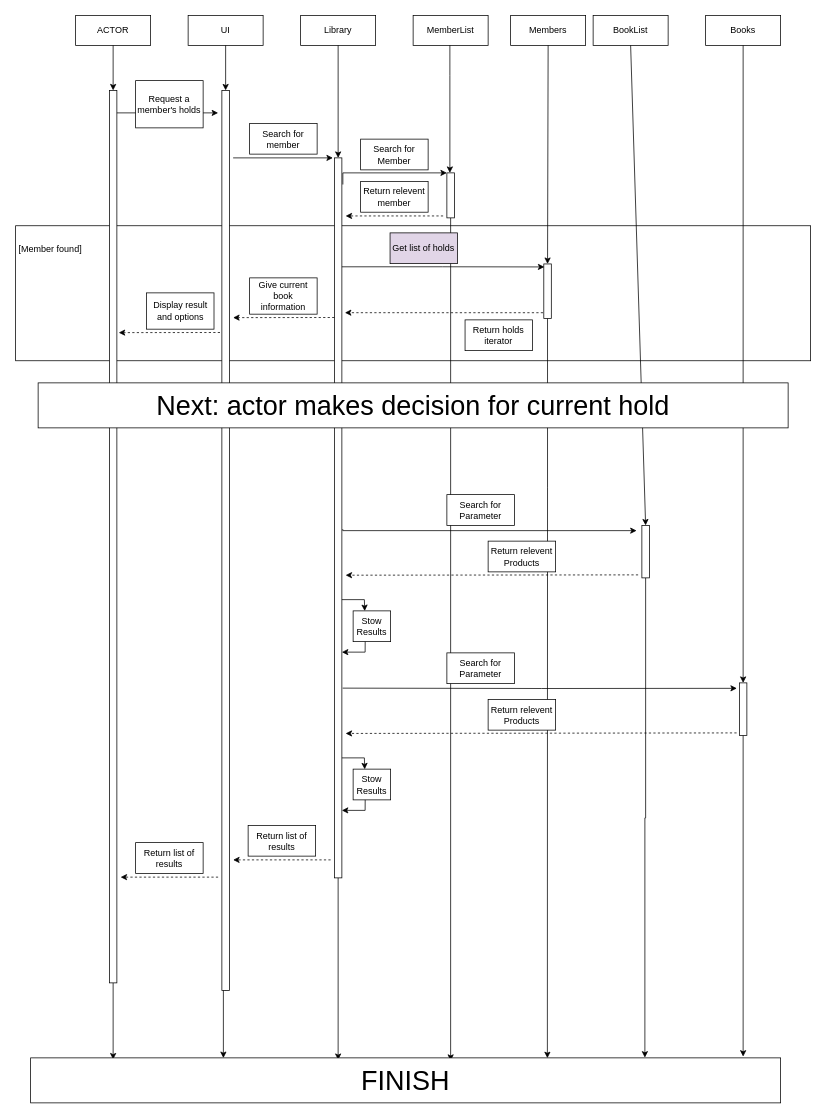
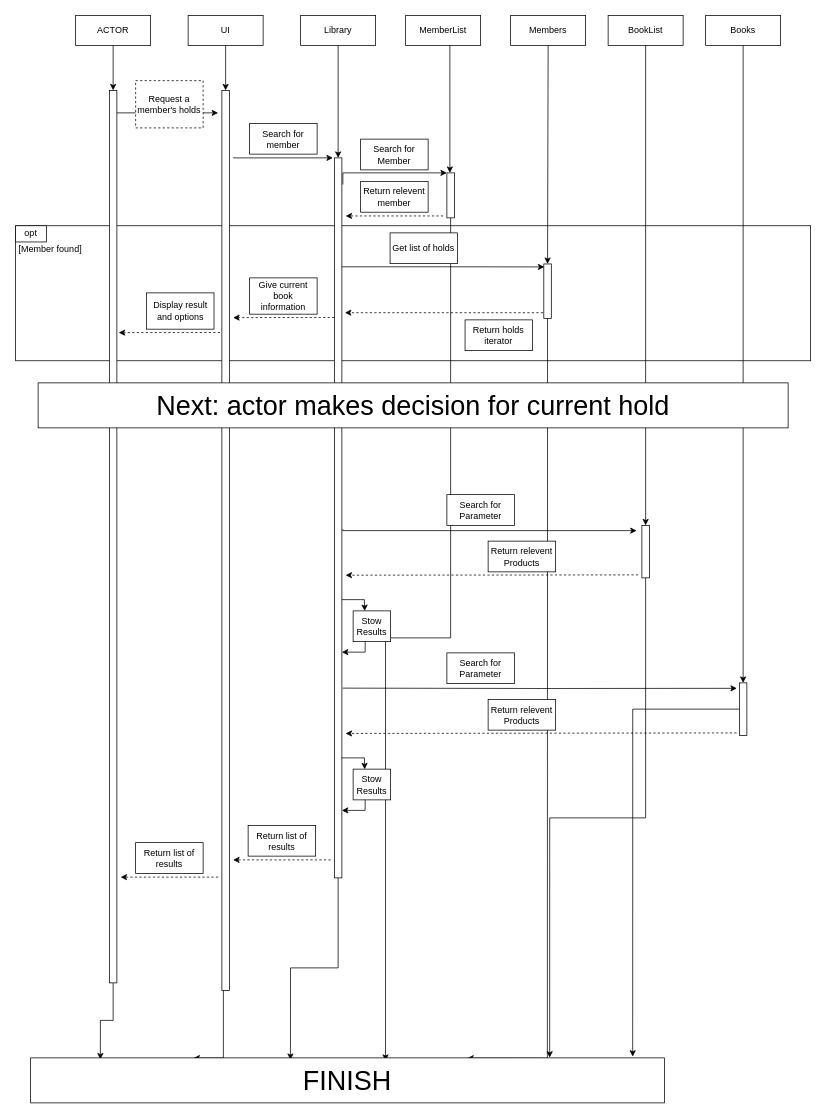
(450, 30) -> (443, 30)
(630, 30) -> (645, 30)
(169, 104) -> (169, 104)
none -> (31, 234)
(424, 248) -> (424, 248)
(405, 1080) -> (347, 1080)
